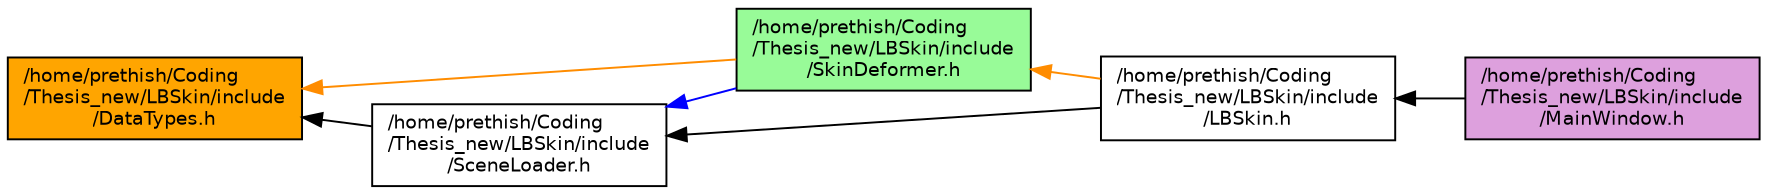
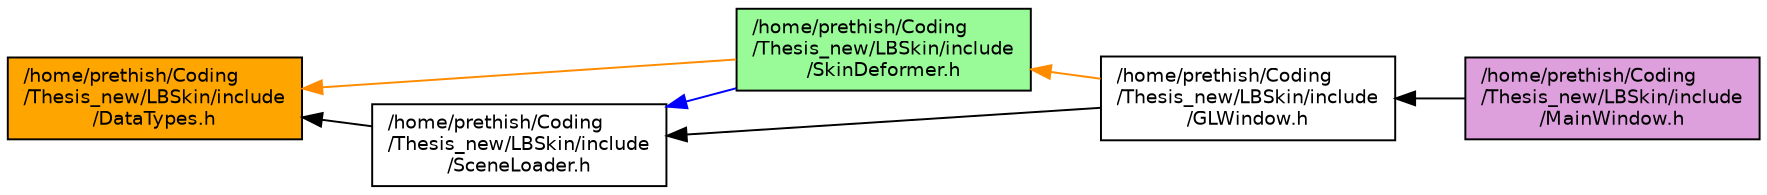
(1248, 98) -> (1248, 98)
